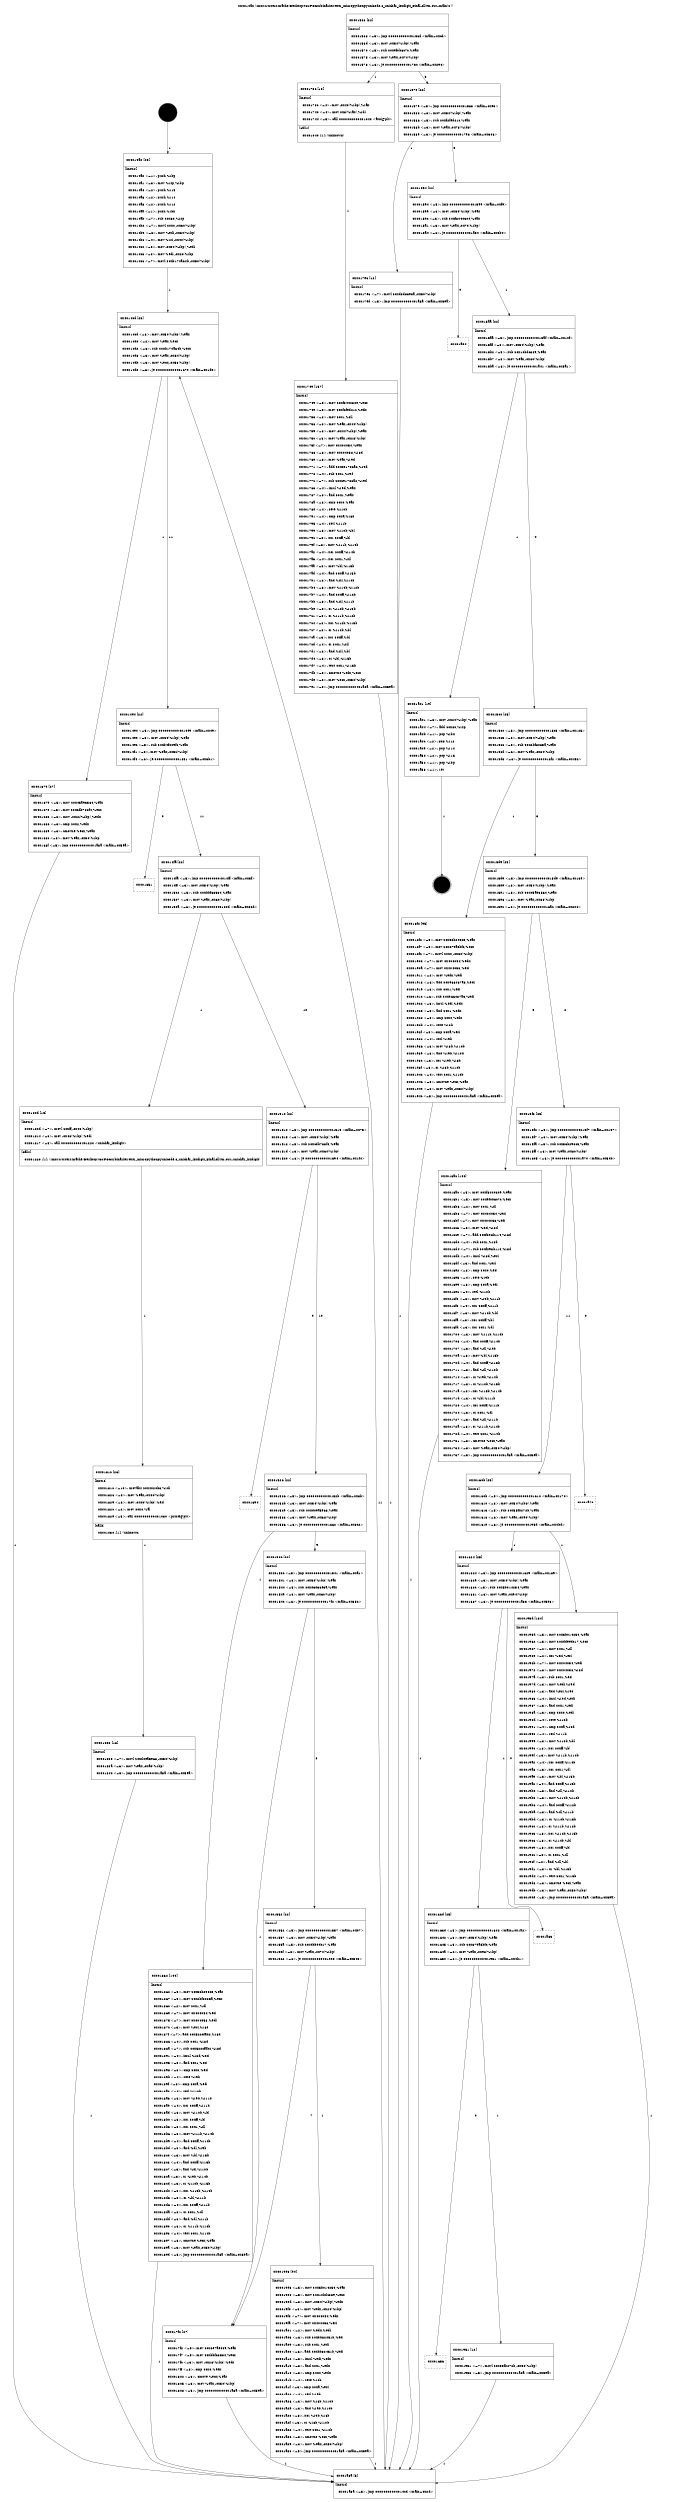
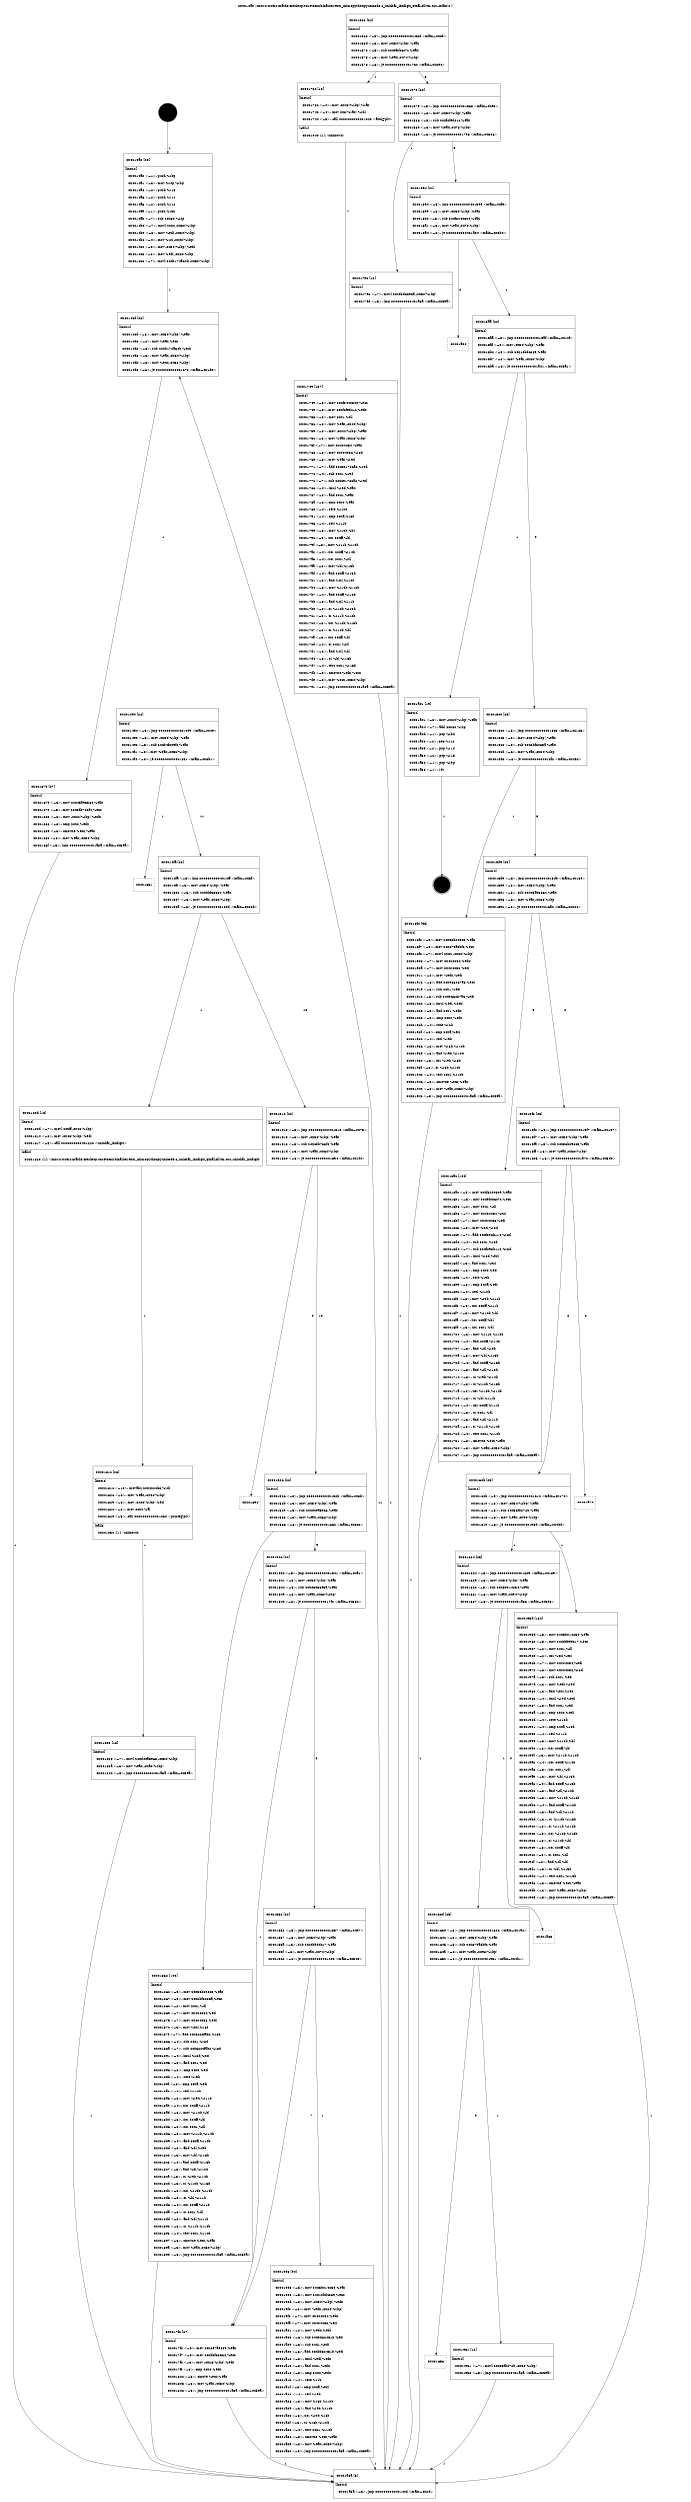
(168, 541) -> none
(162, 816) -> (162, 816)
(568, 1316) -> (568, 1316)
